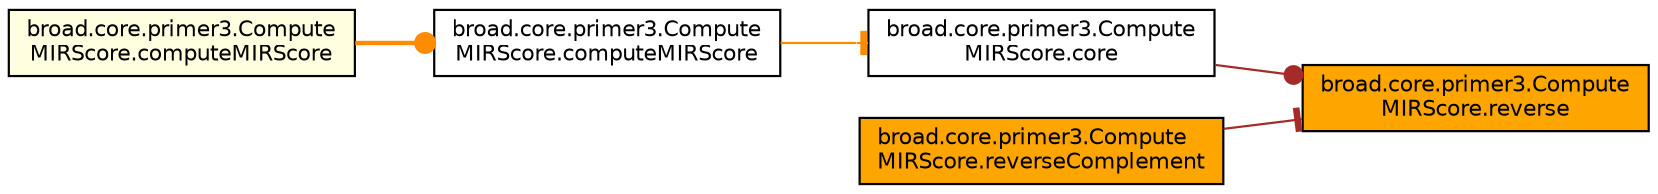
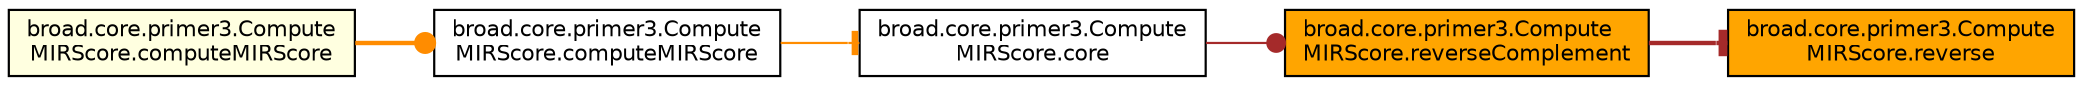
(1250, 69) -> (1237, 43)
(1257, 125) -> (1682, 43)
